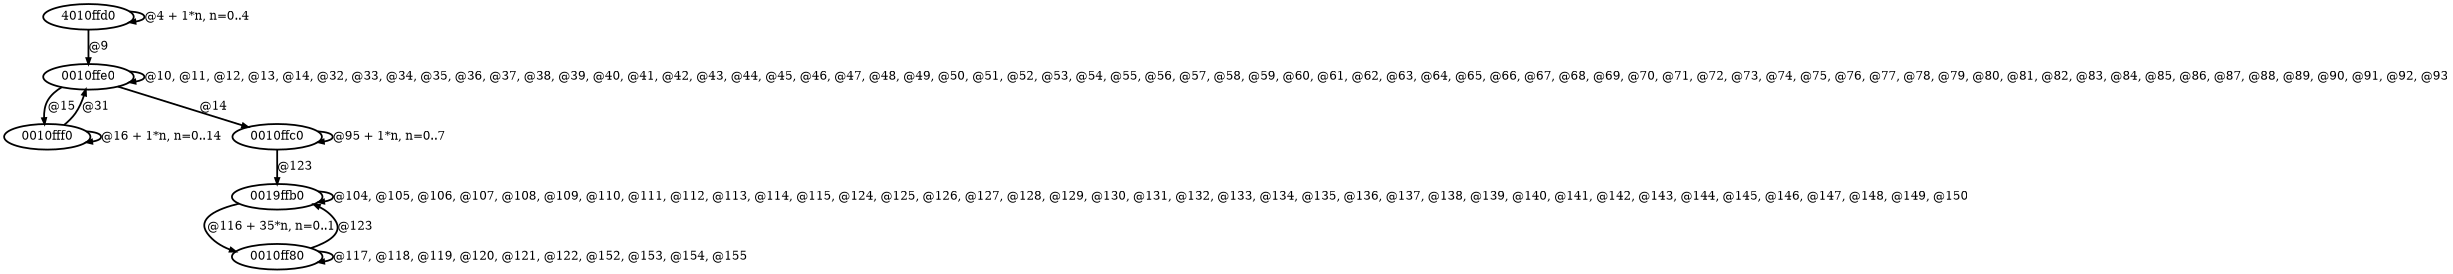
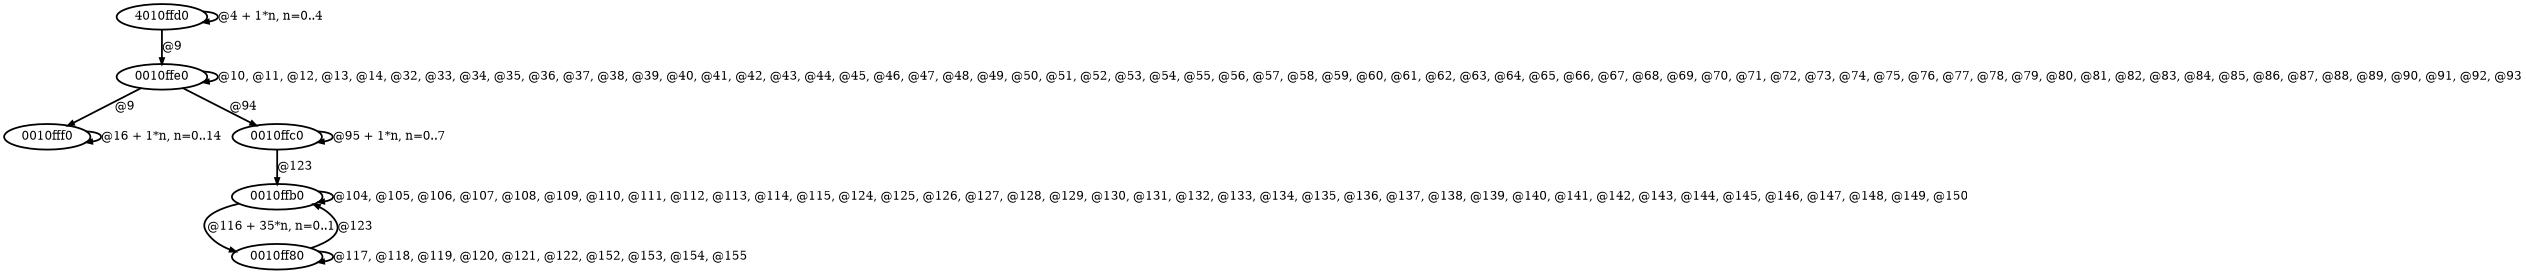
(62, 107) -> (125, 107)
(213, 107) -> (243, 107)
(76, 112) -> none
(277, 197) -> (277, 197)
